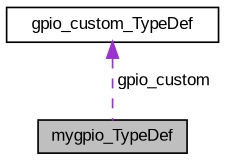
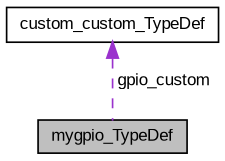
(113, 25) -> (113, 25)
